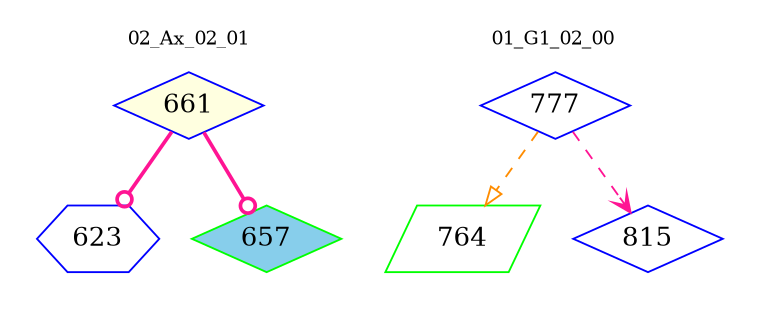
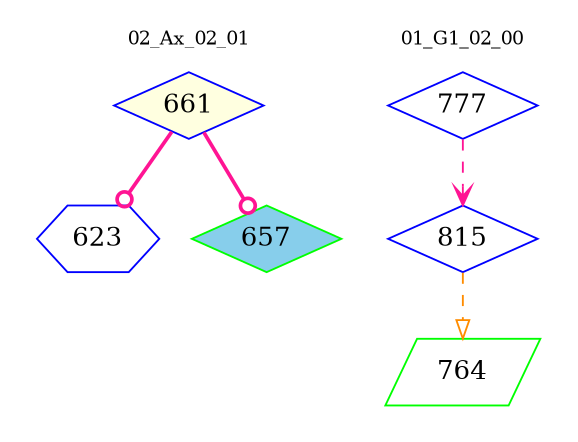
(517, 161) -> (463, 296)
